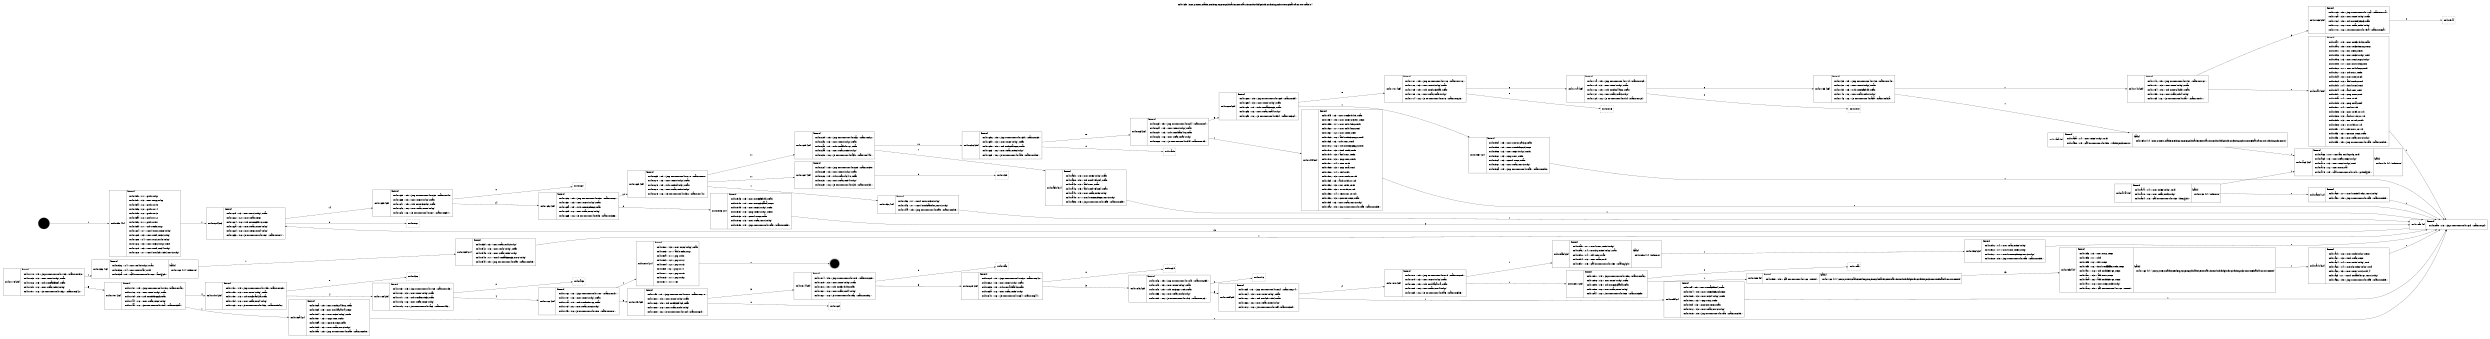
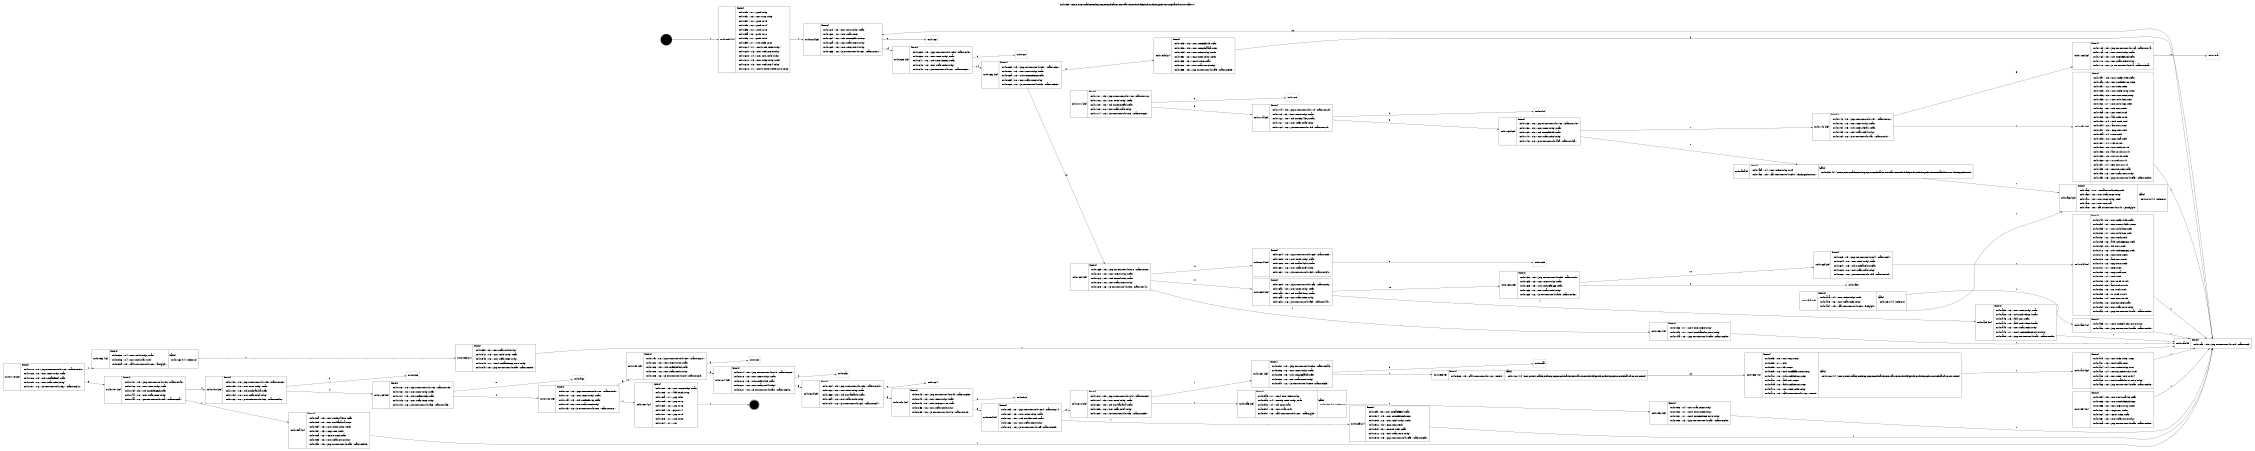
(1259, 106) -> none
